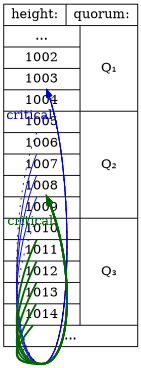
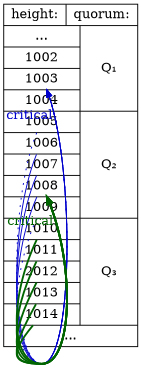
(42, 271) -> (42, 271)
